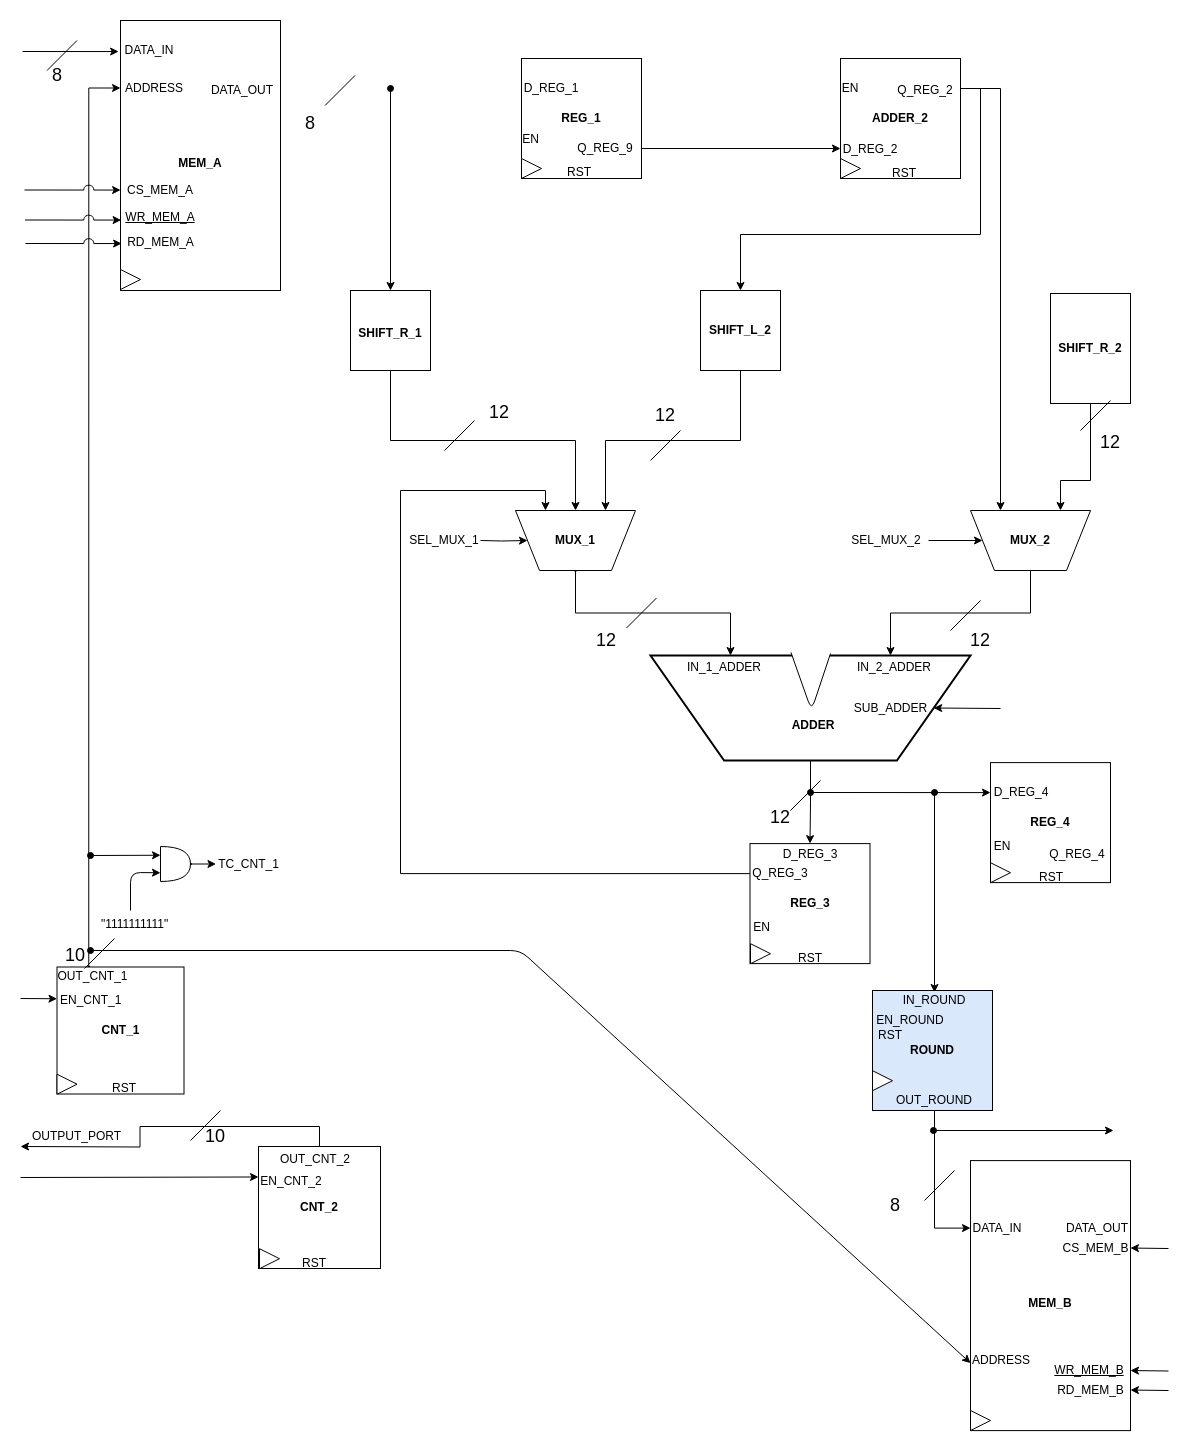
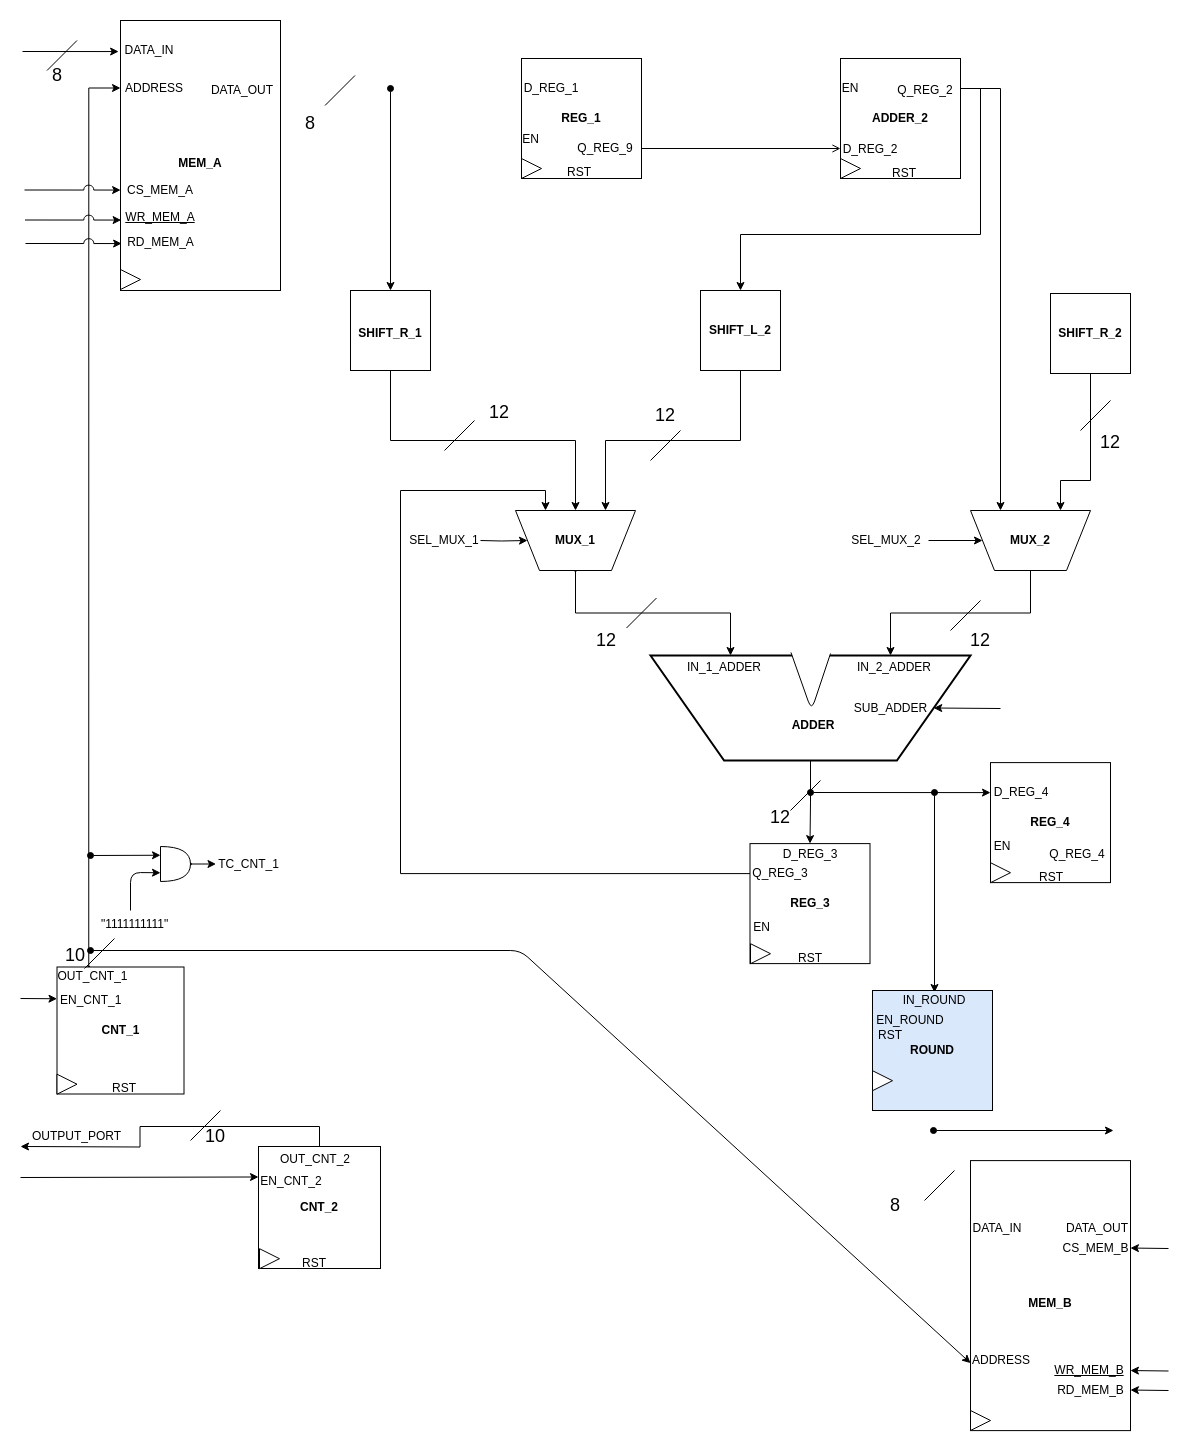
(832, 149) -> (834, 149)
(1091, 349) -> (1091, 334)
(935, 1101) -> none
(935, 1184) -> none
